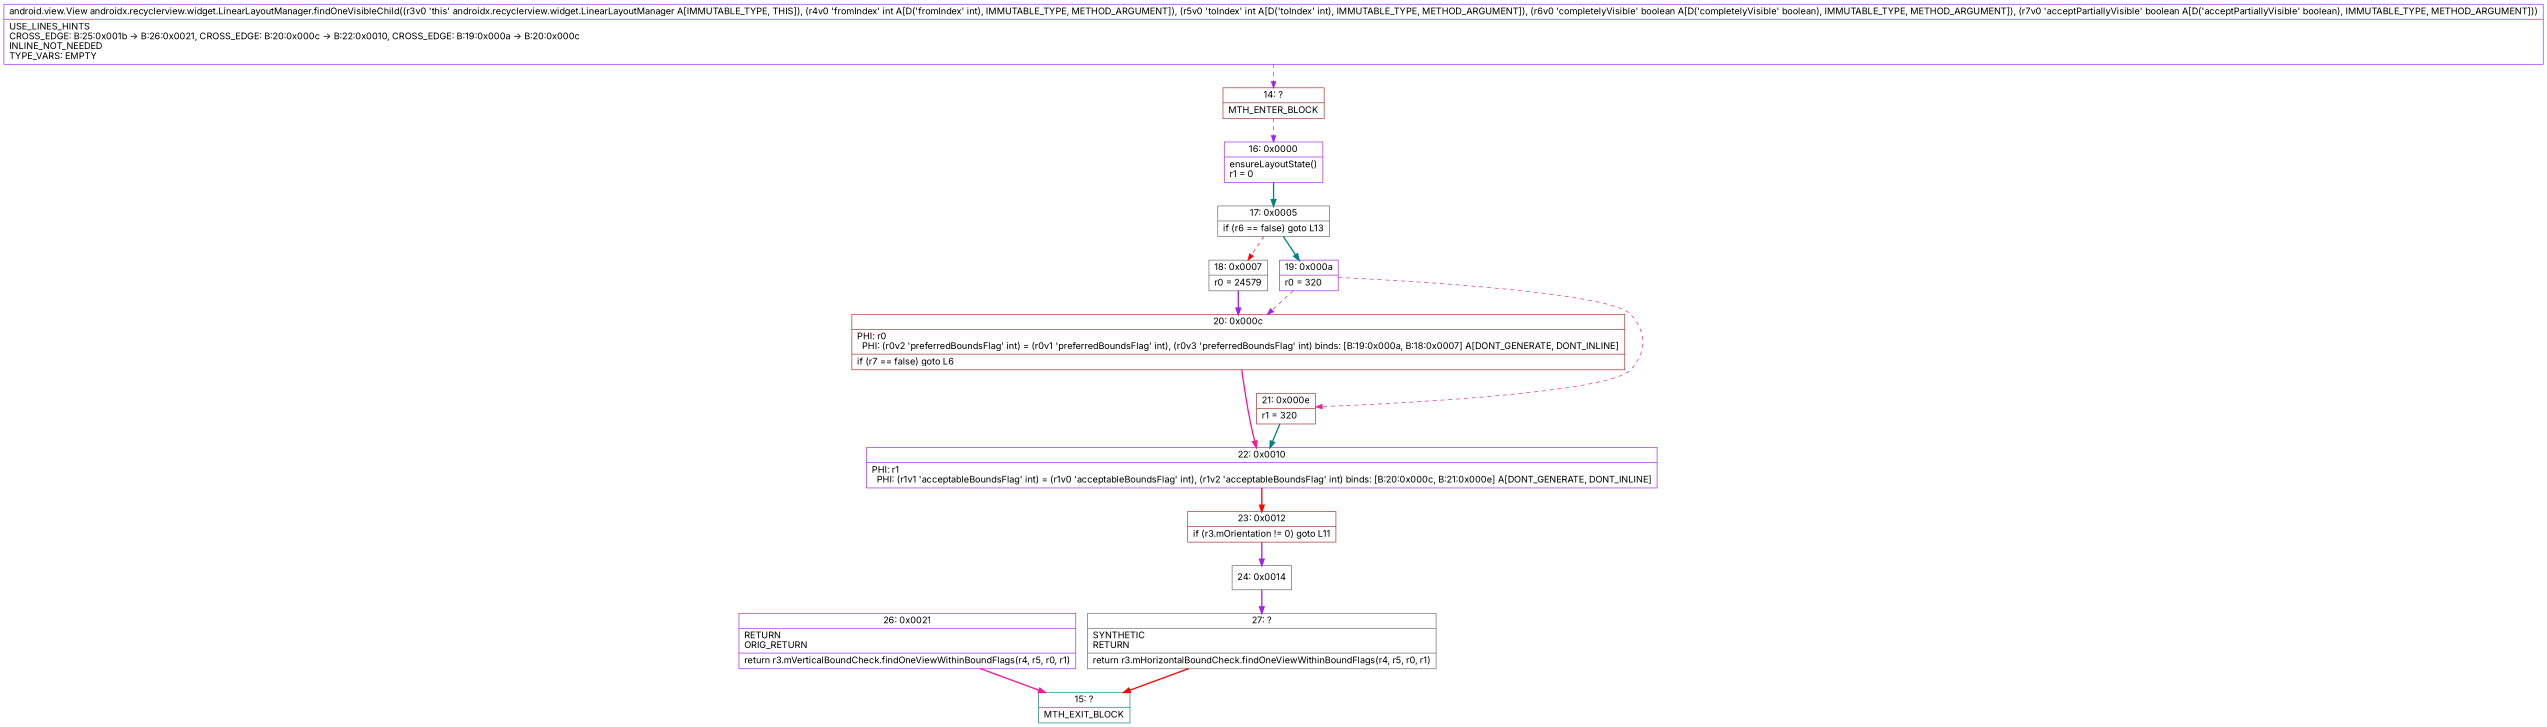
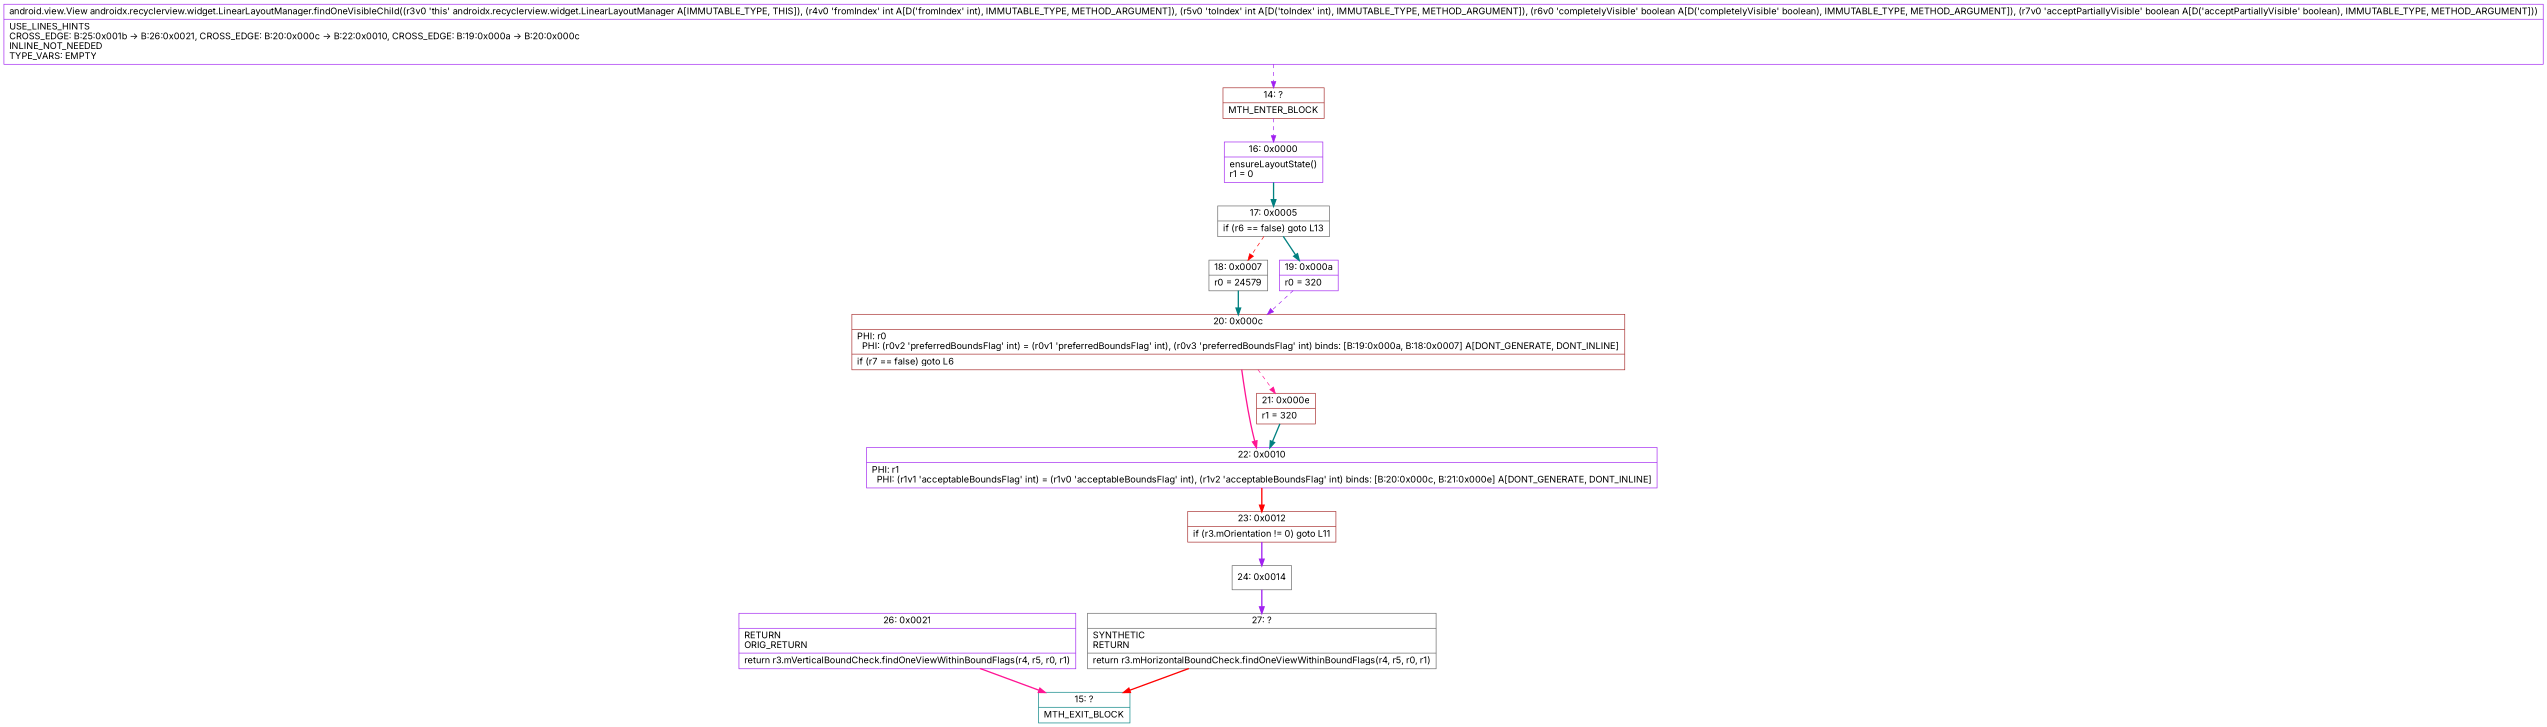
(1238, 299) -> (1238, 299)
(1642, 350) -> (1265, 379)
